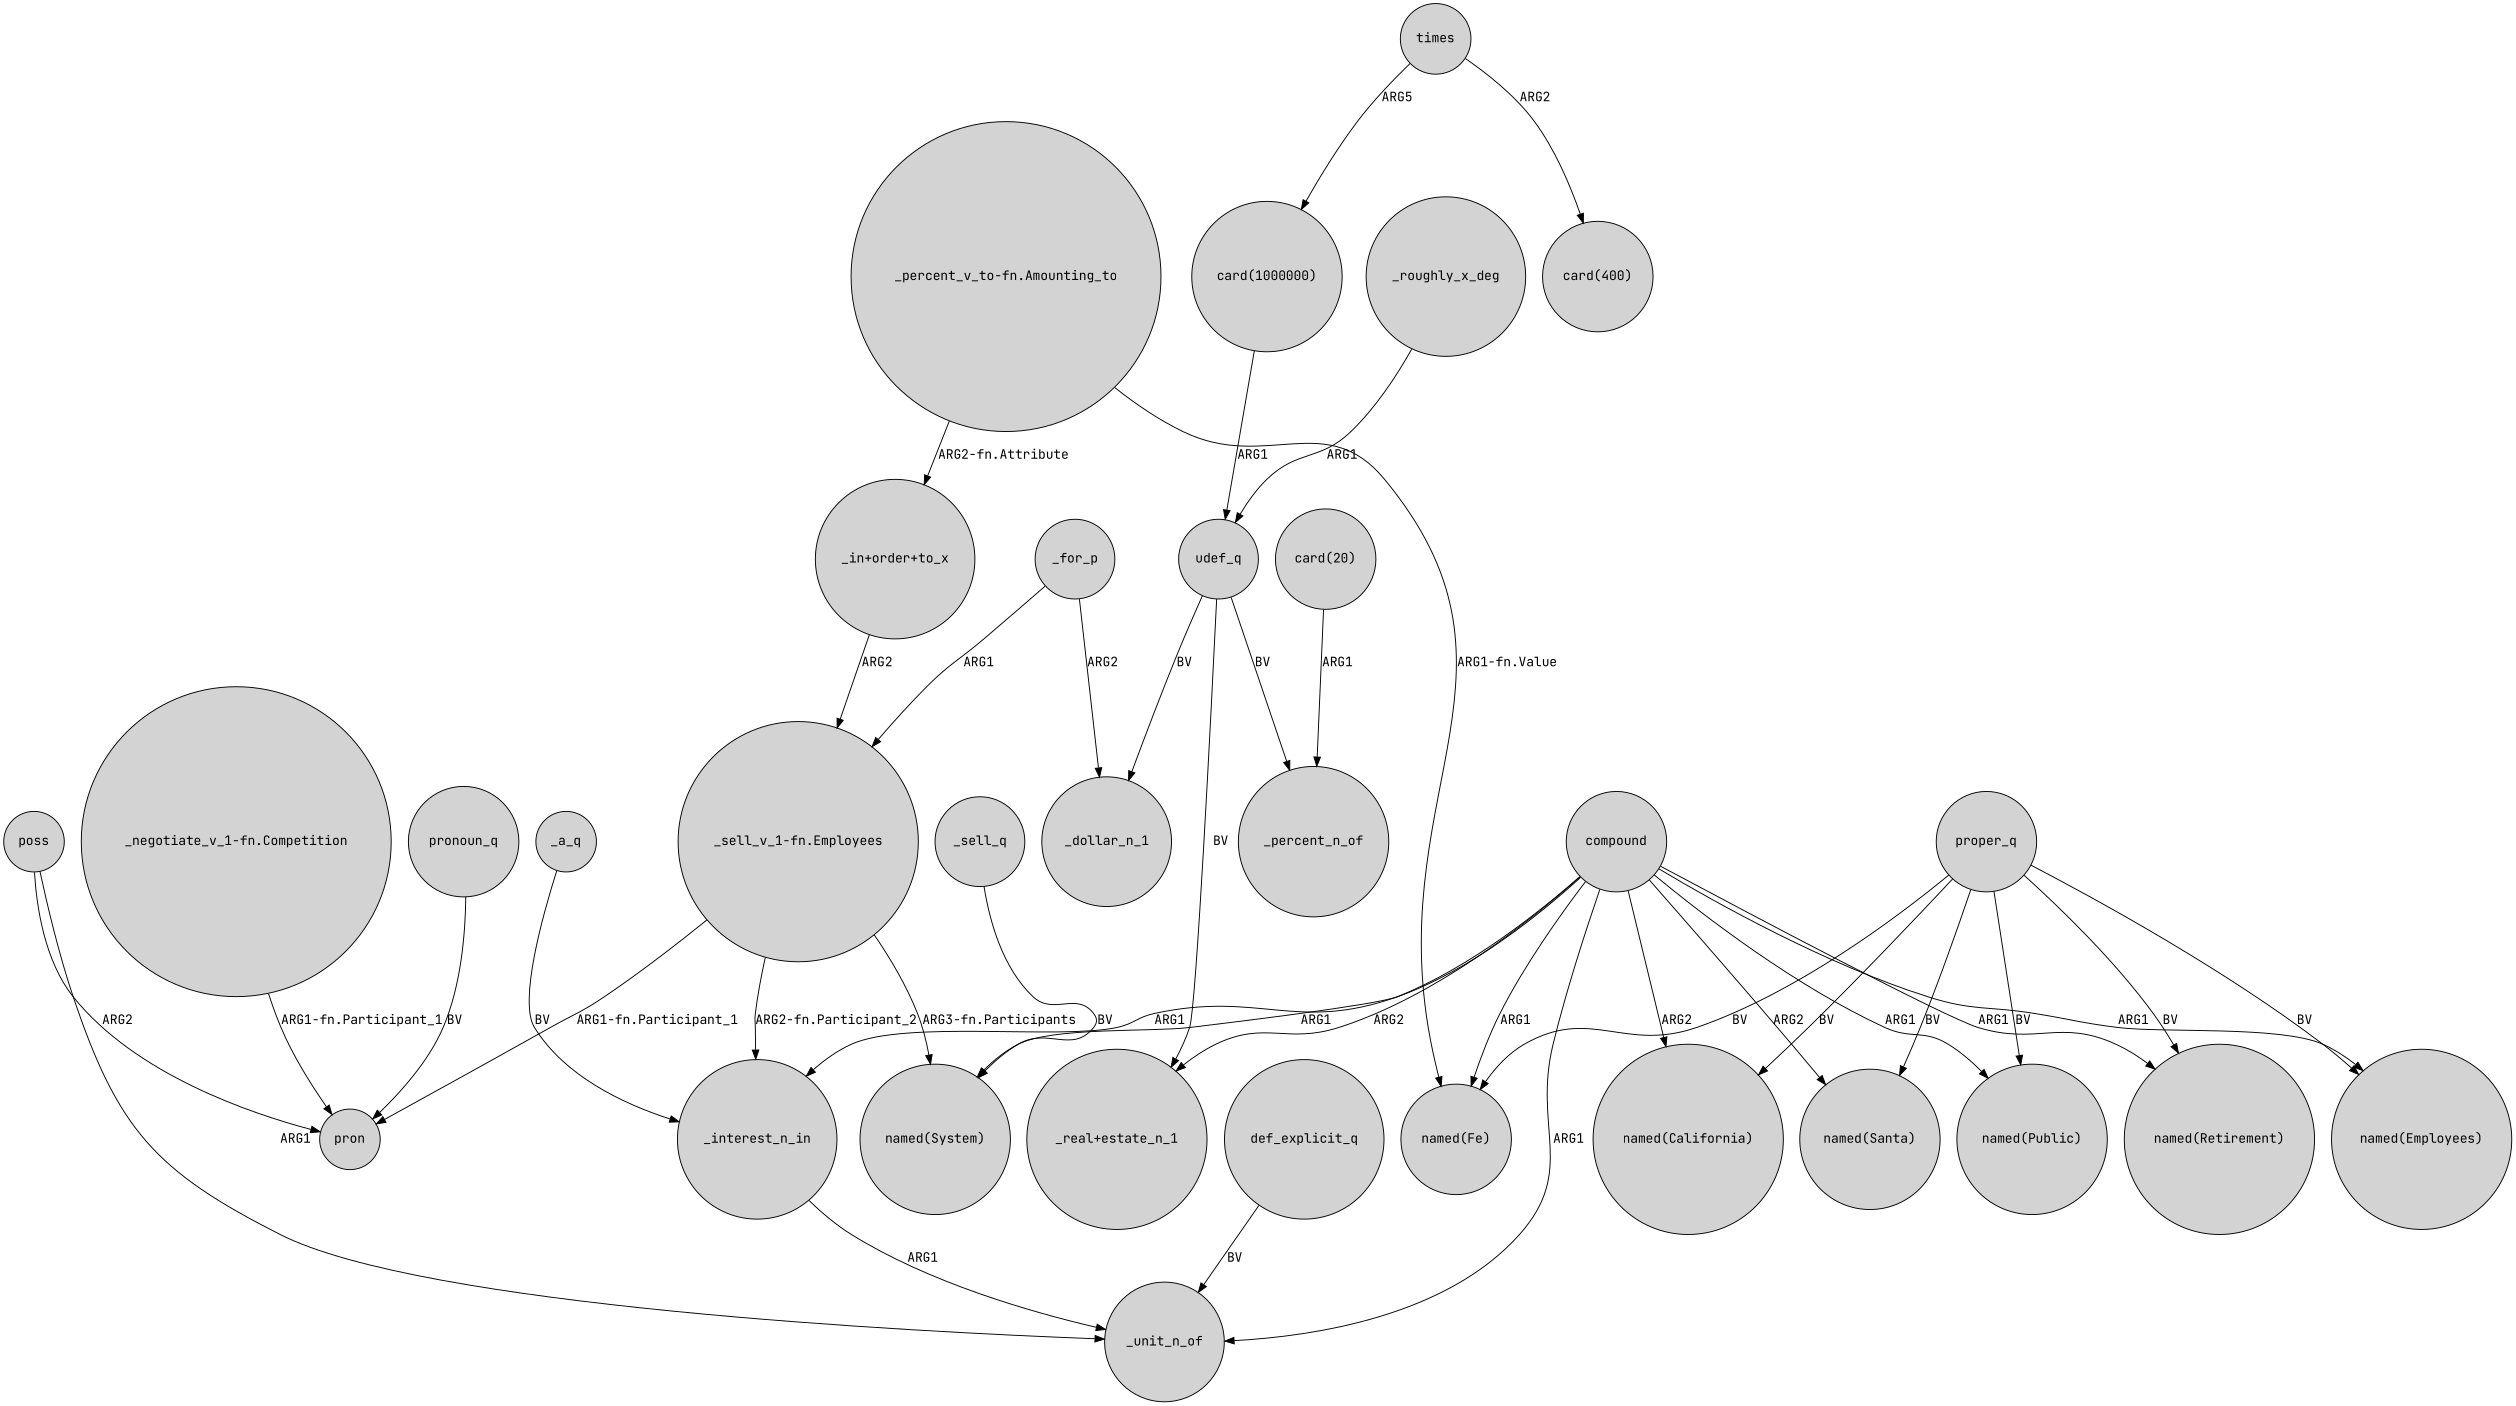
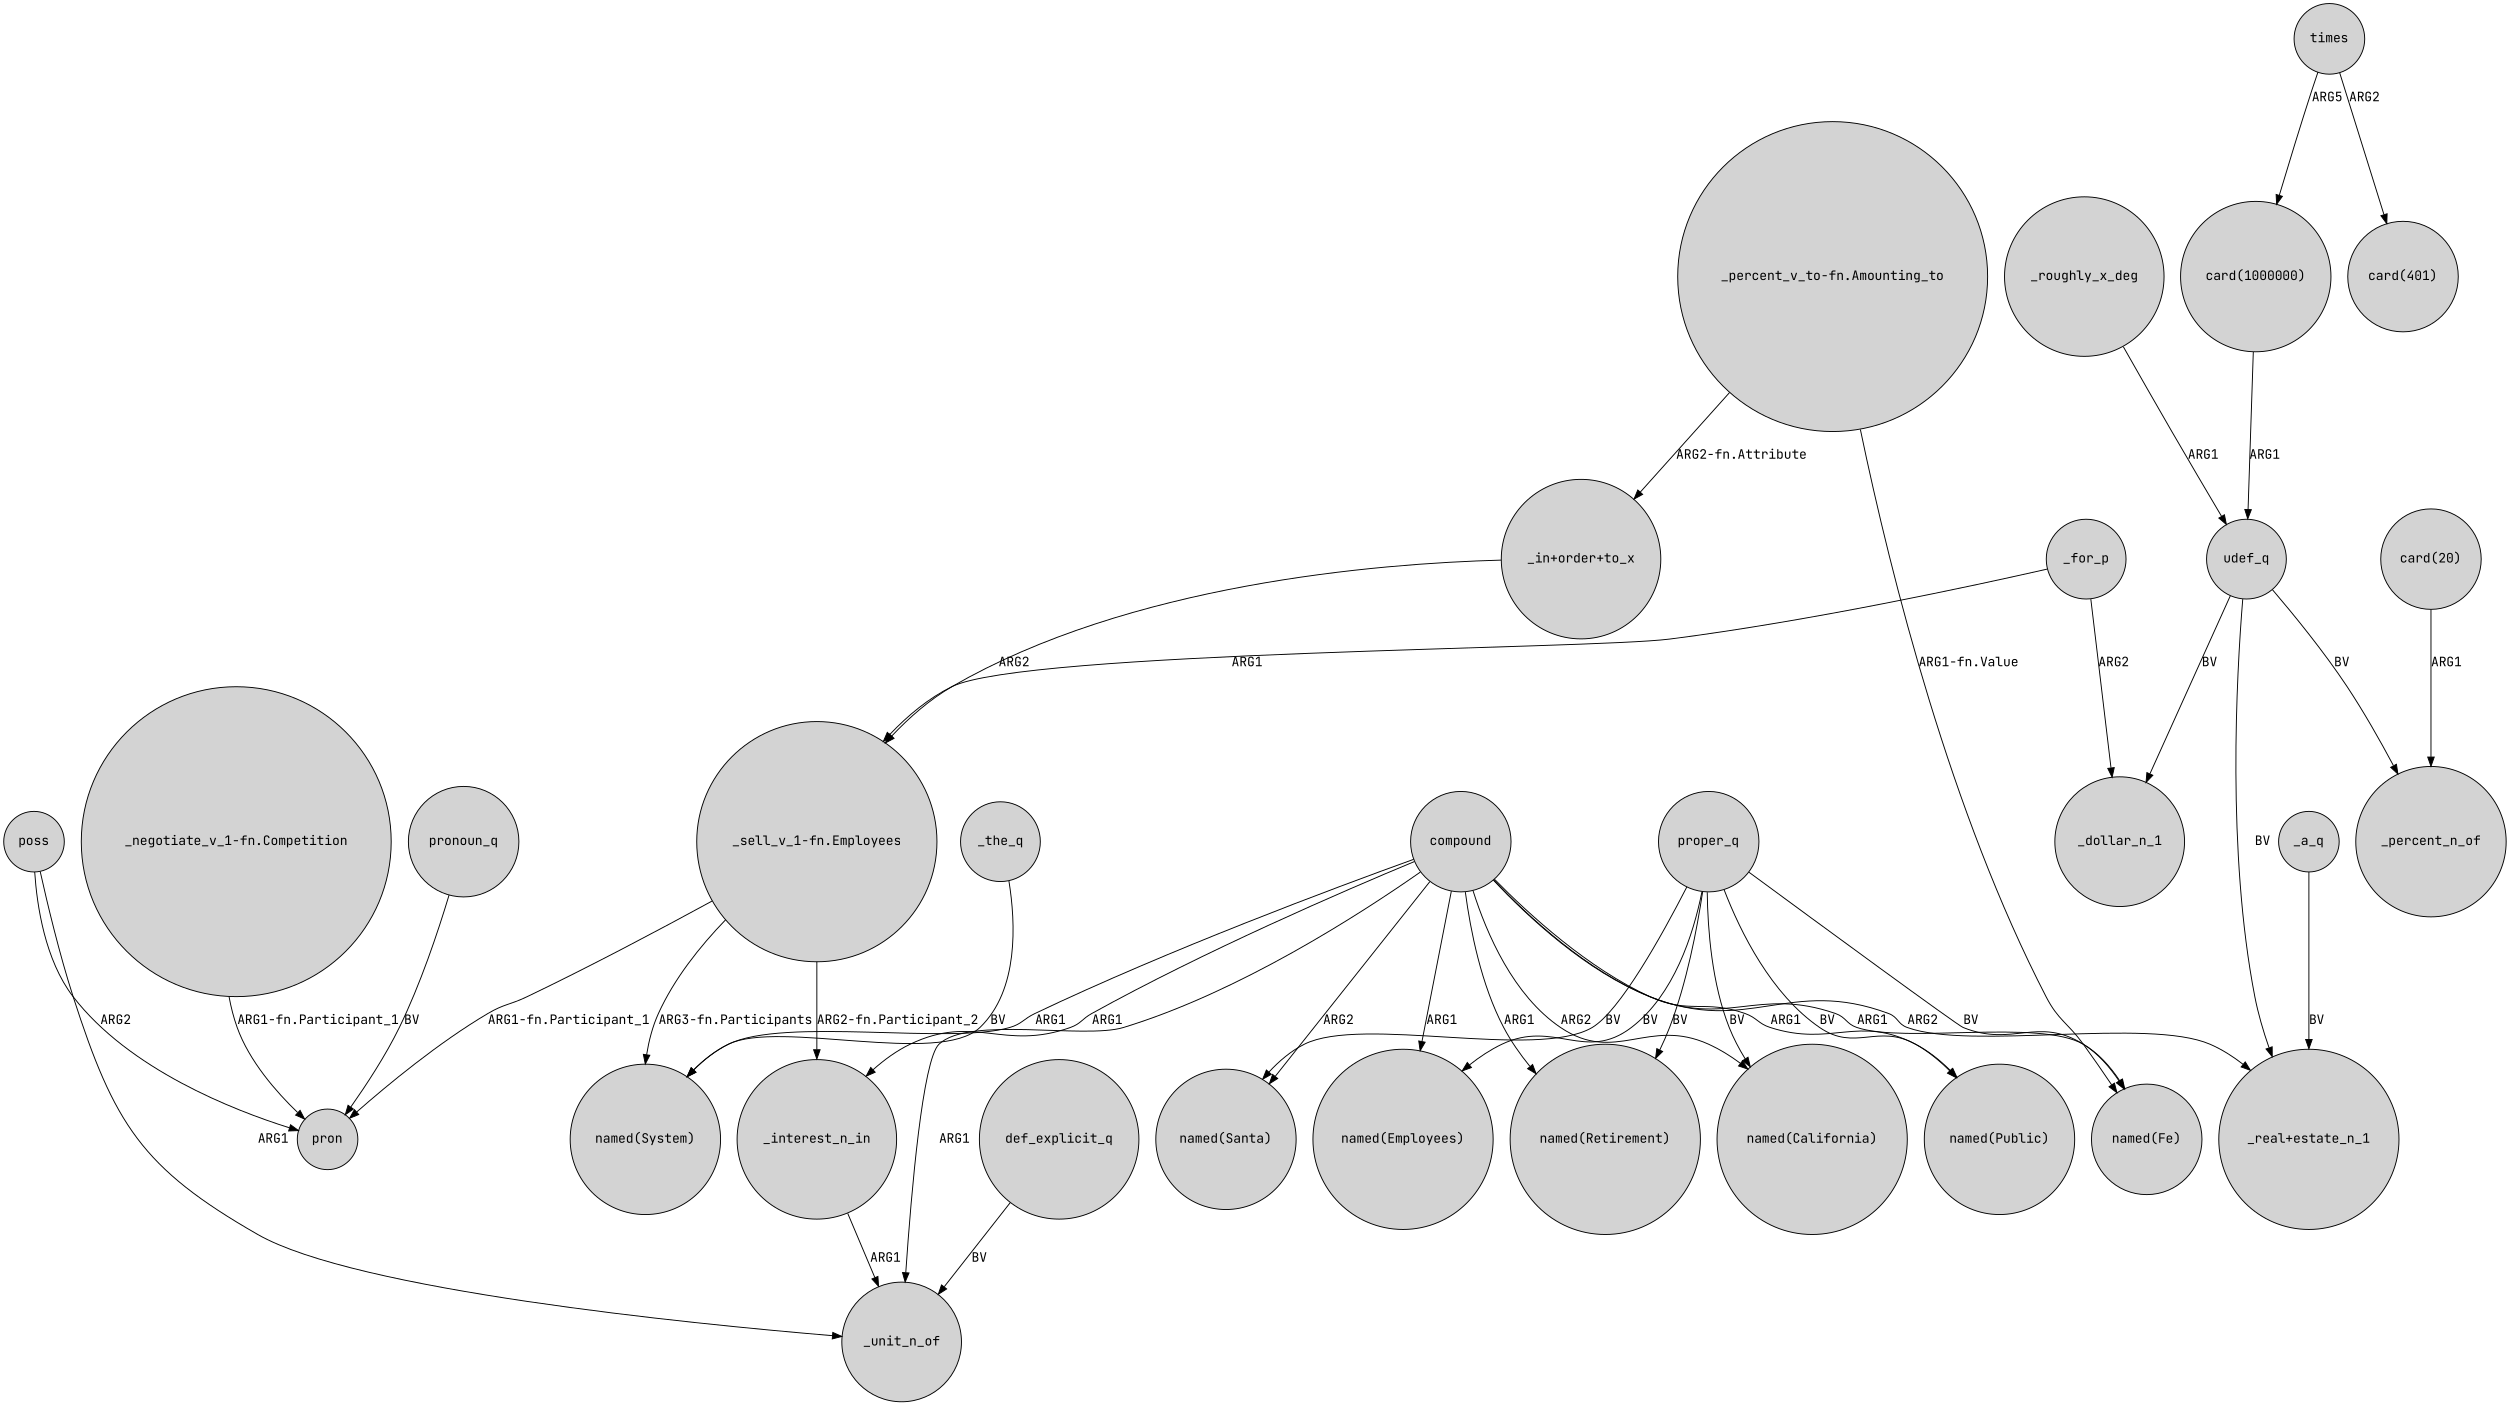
(1598, 277) -> (2403, 277)
(980, 842) -> (1000, 842)
(533, 1023) -> (2309, 956)
